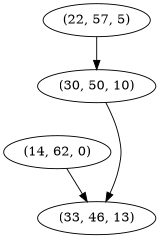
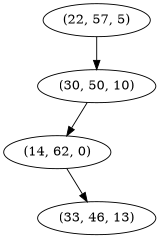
(121, 147) -> (79, 115)
